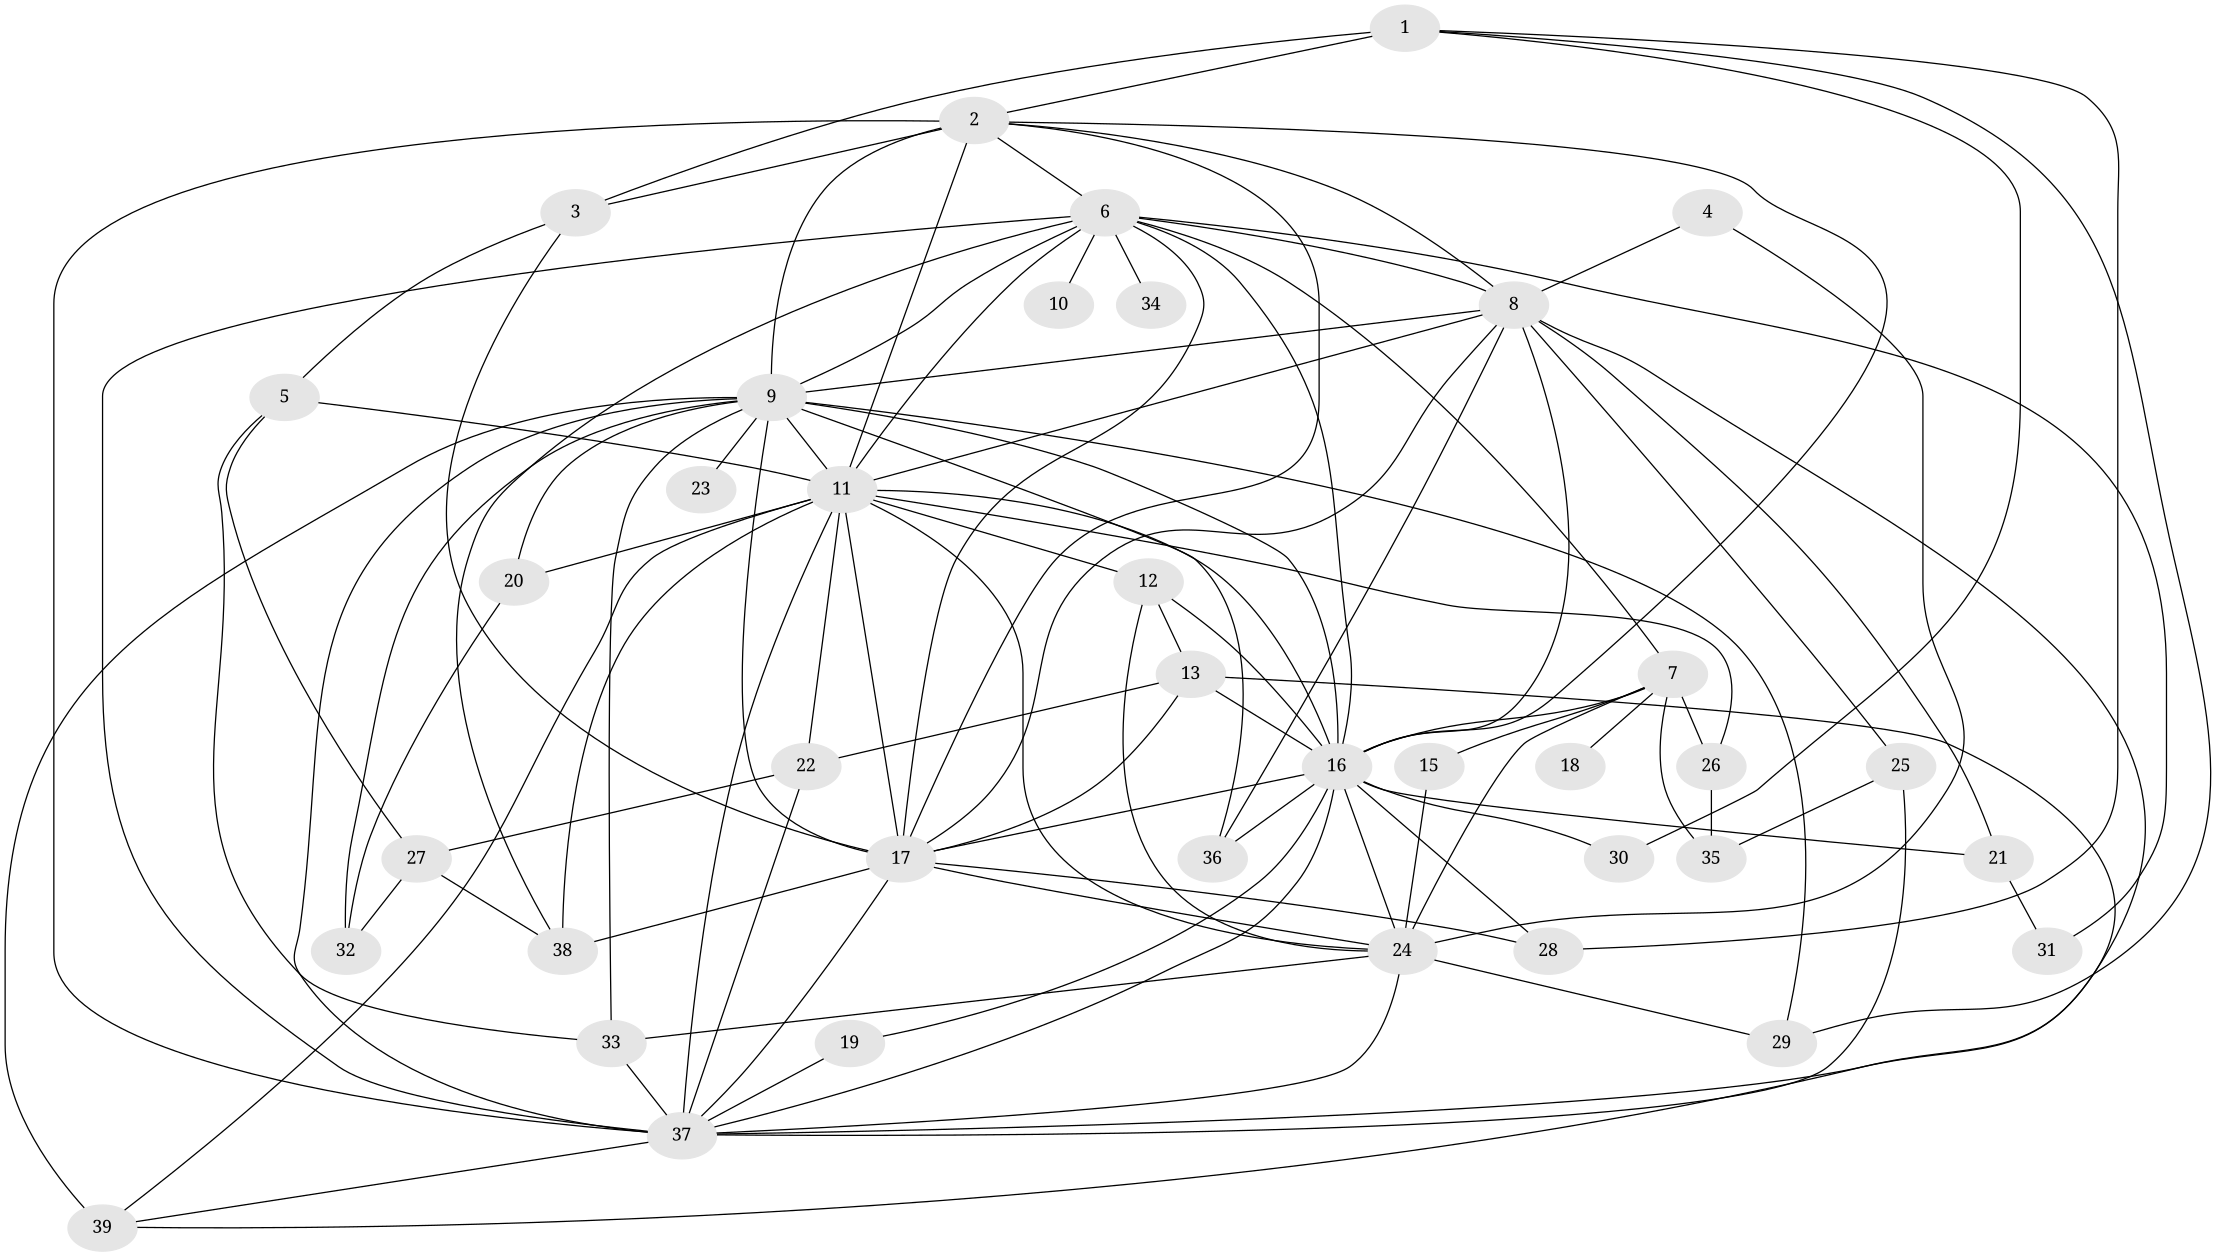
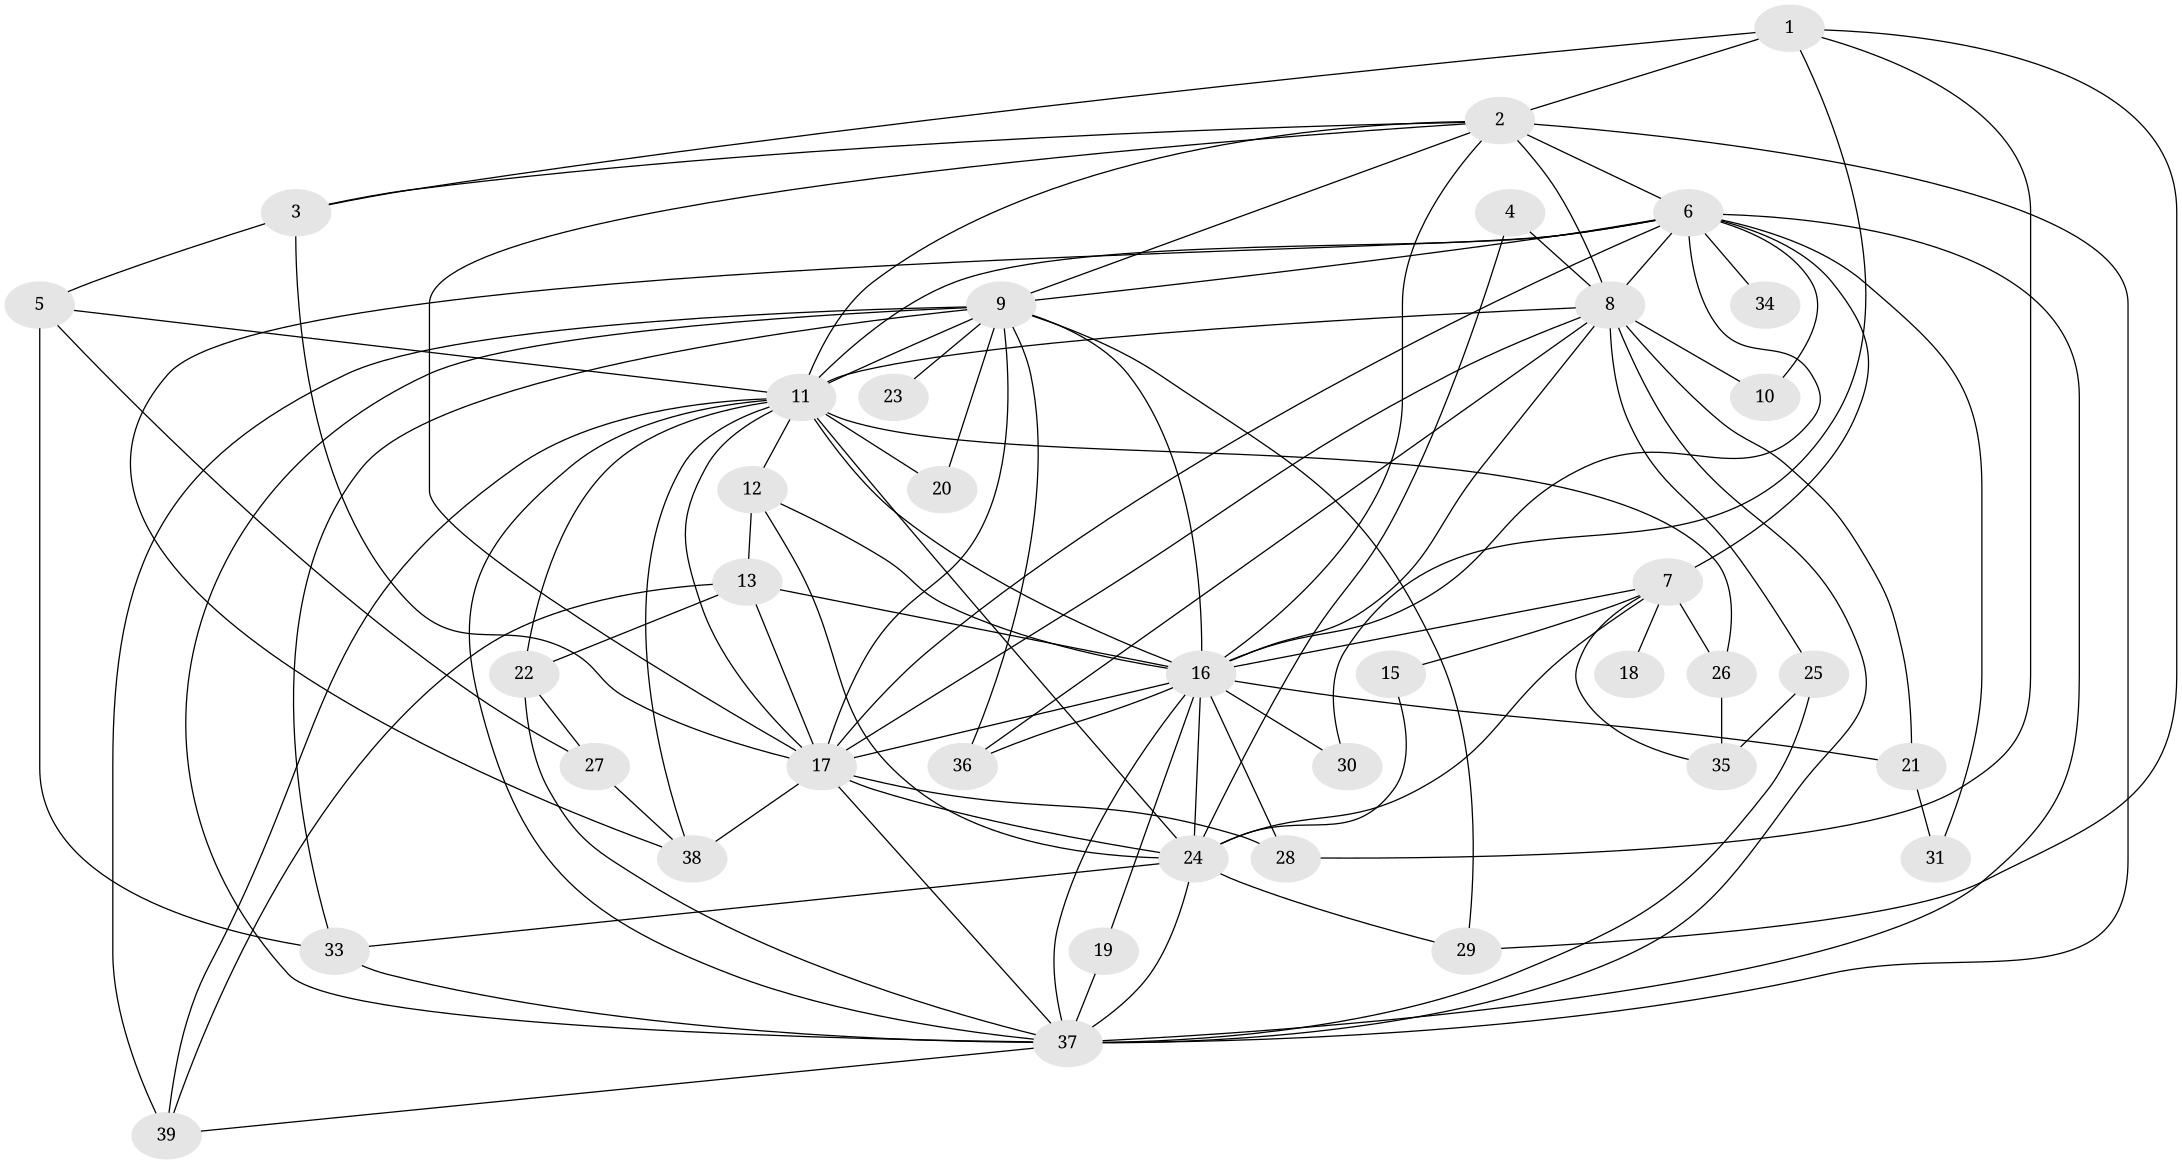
(1143, 351) -> (1688, 351)
(346, 951) -> none
